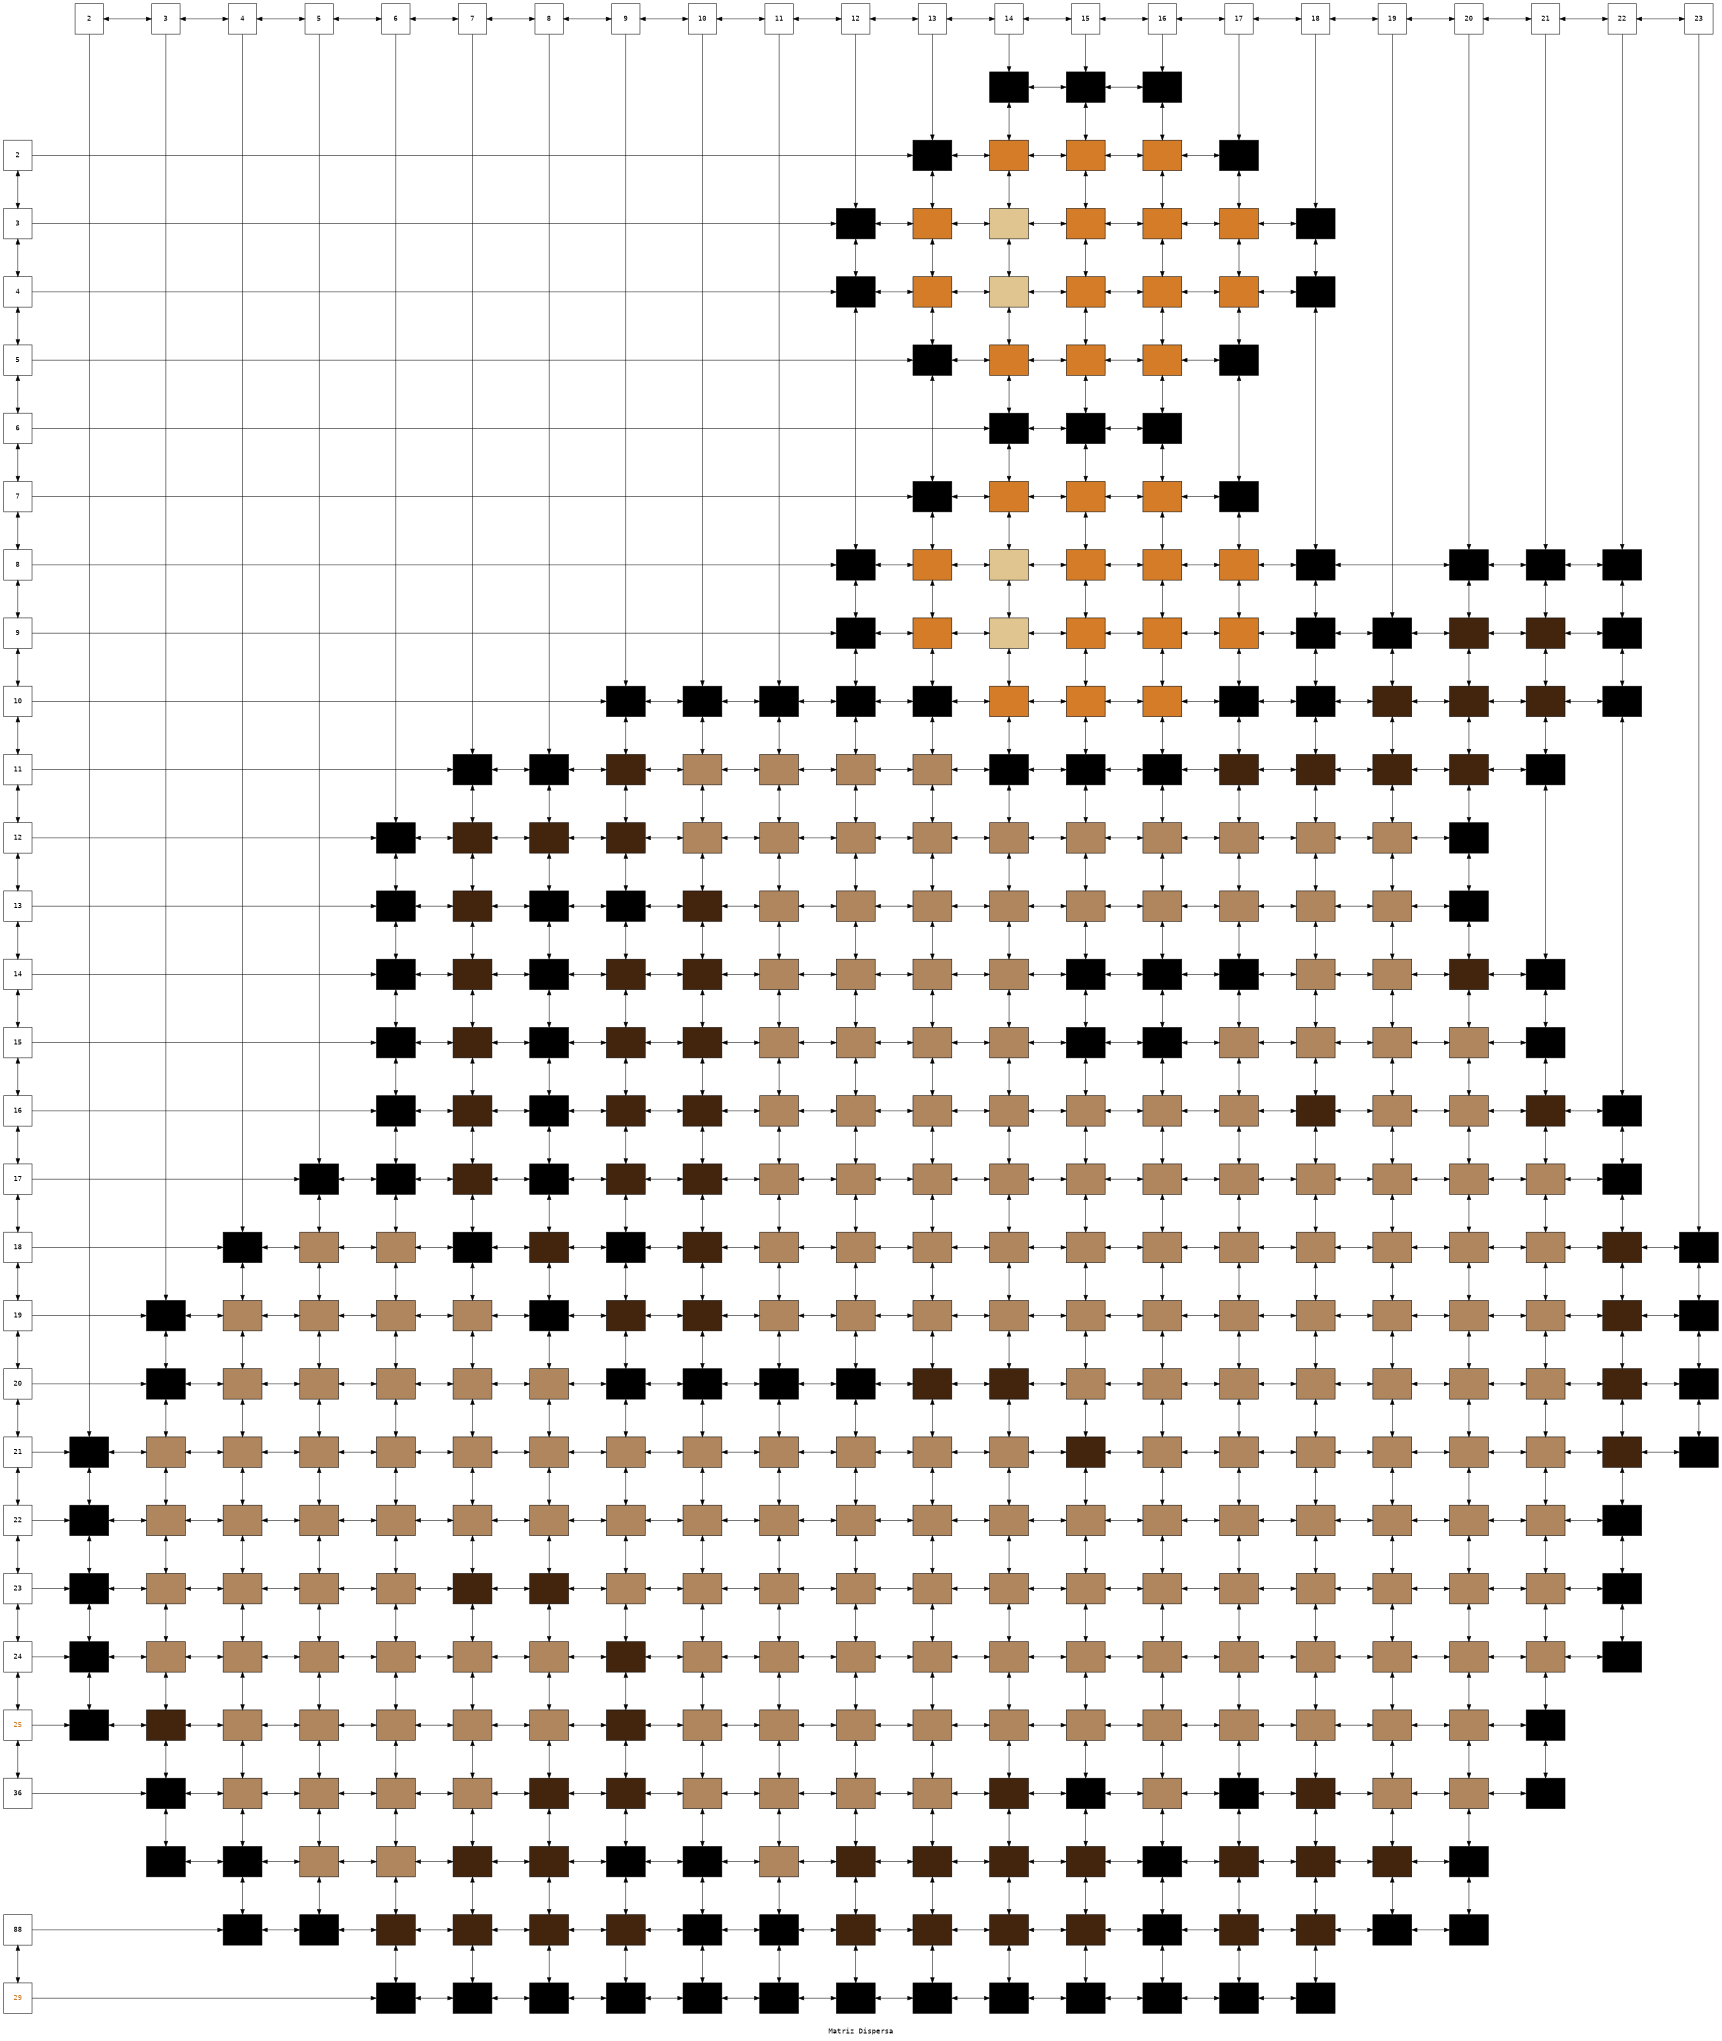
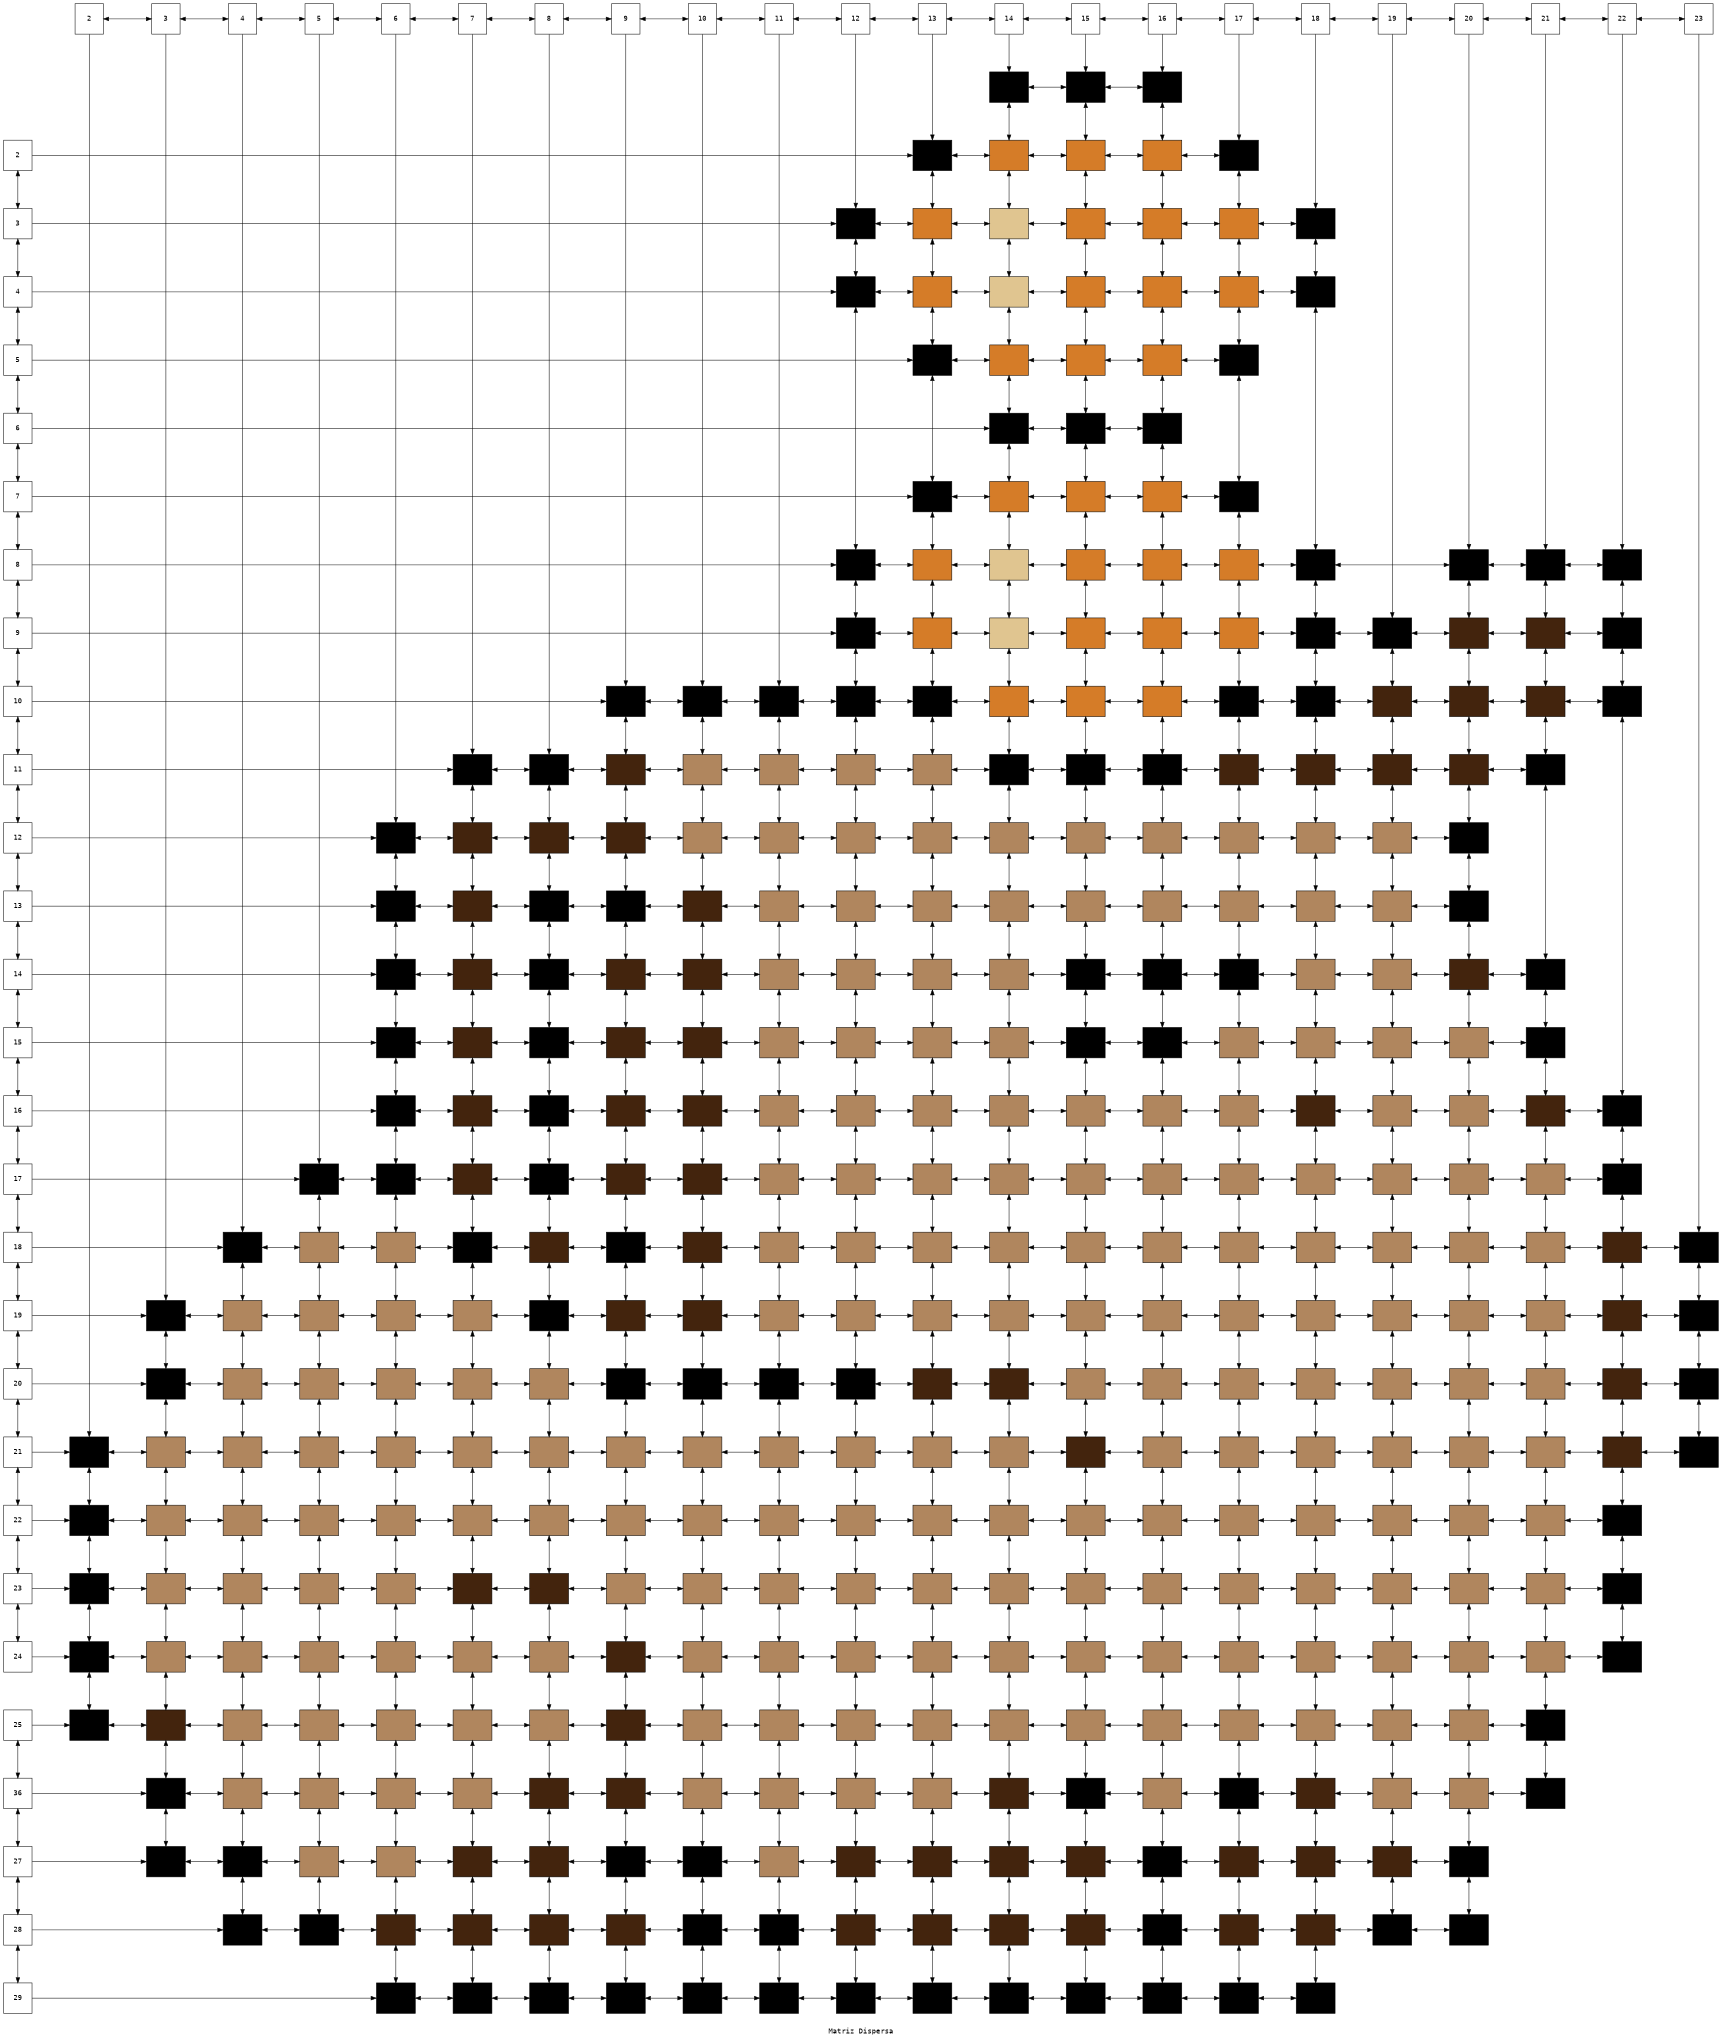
(18, 1691) -> none
(18, 1725) -> (18, 1725)
none -> (18, 1862)
(18, 1930) -> (18, 1930)
(18, 1998) -> (18, 1998)
